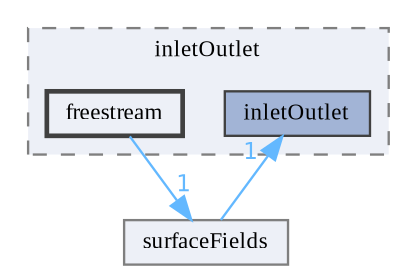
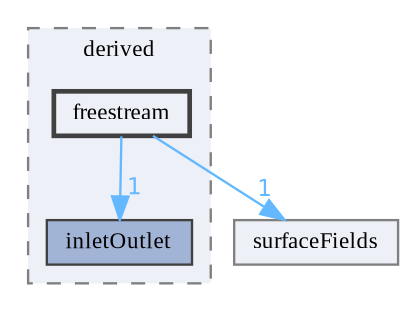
(208, 50) -> (119, 50)
(245, 188) -> (121, 166)
